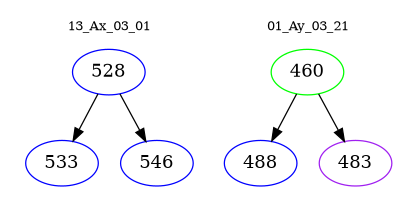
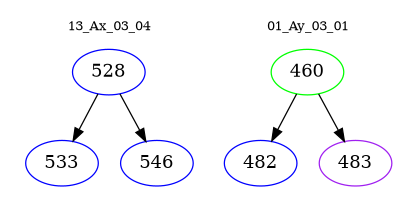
(109, 27) -> (109, 27)
(308, 27) -> (308, 27)
(261, 163) -> (261, 163)
